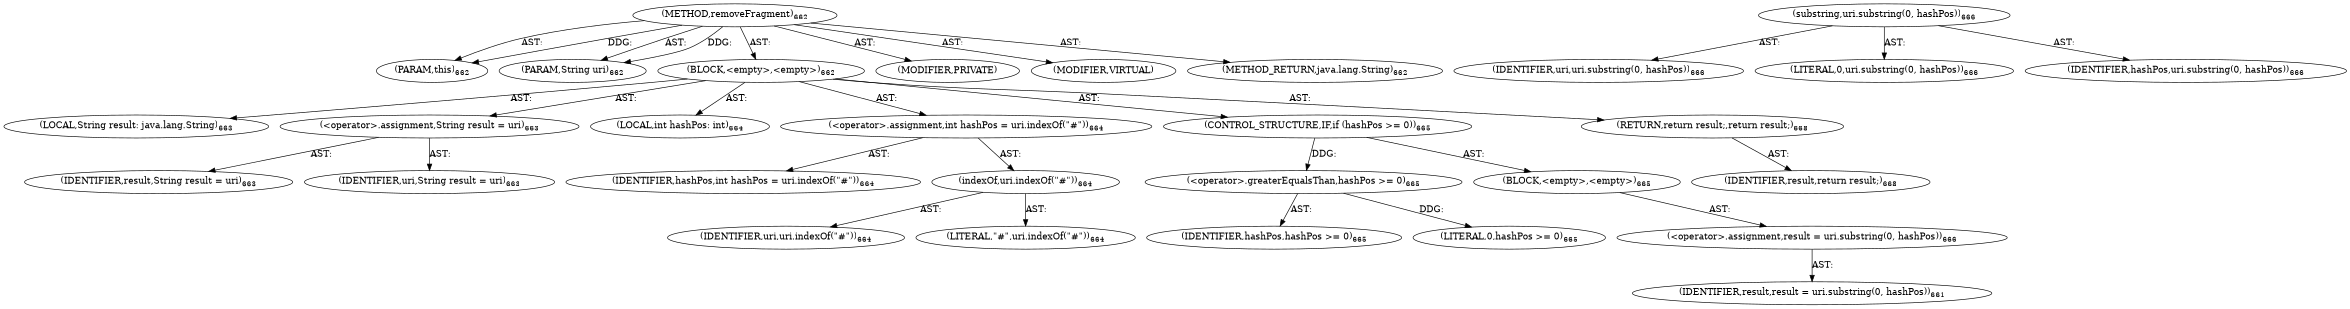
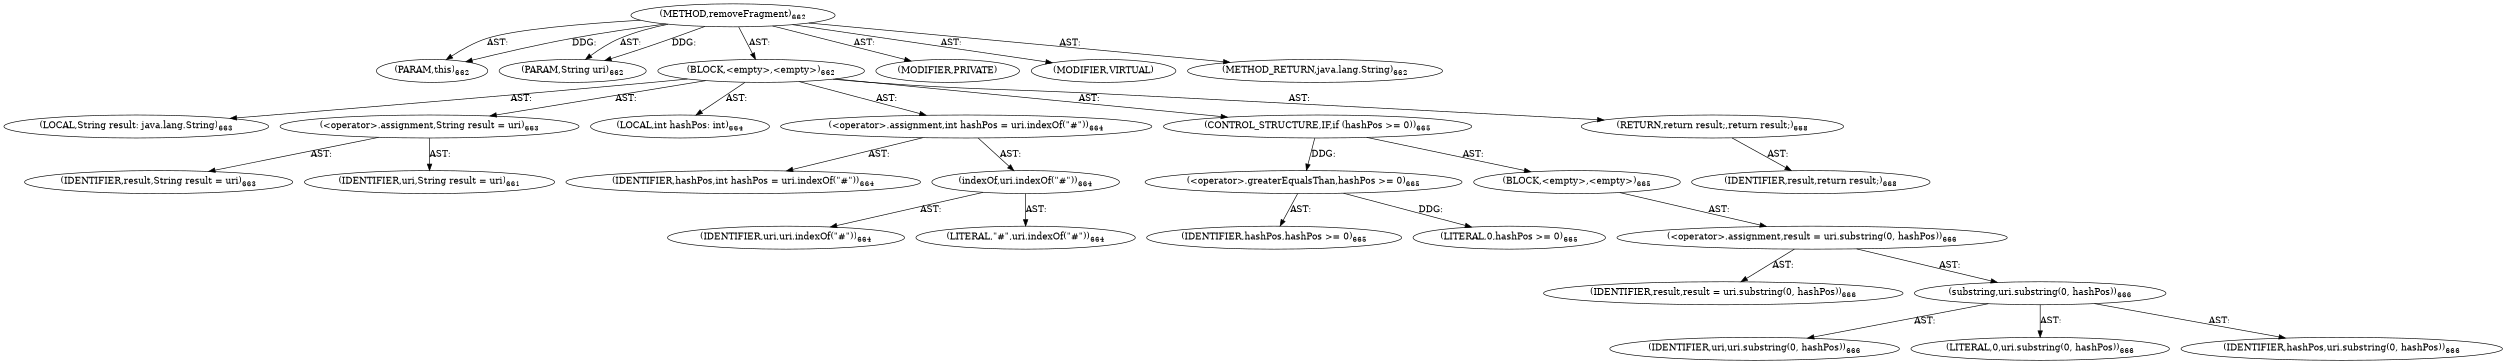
(513, 181) -> (513, 181)
none -> (1924, 265)
(1938, 292) -> (1849, 292)
